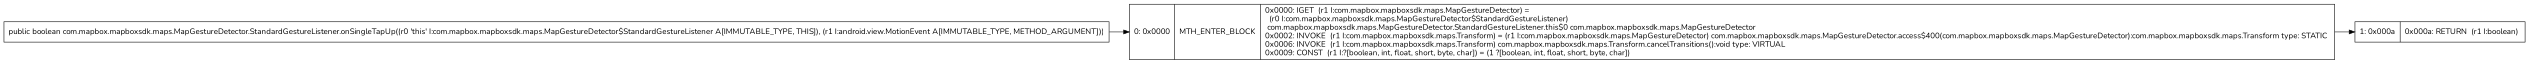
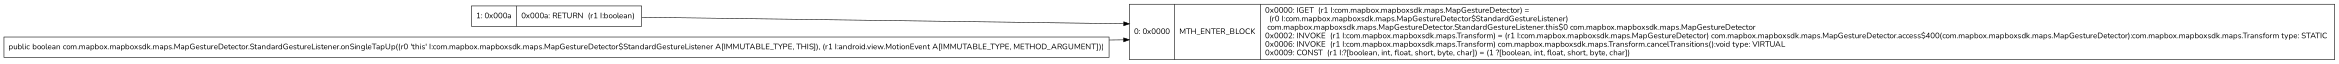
(2342, 32) -> (883, 20)
